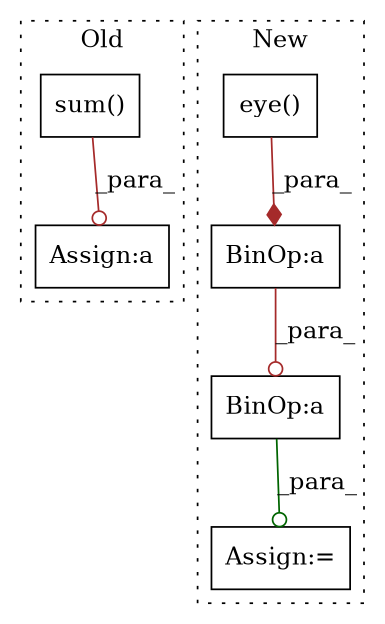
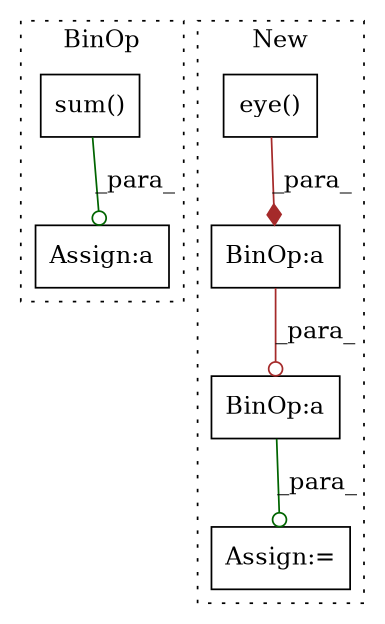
(102, 41) -> (102, 41)
(96, 174) -> (96, 174)
